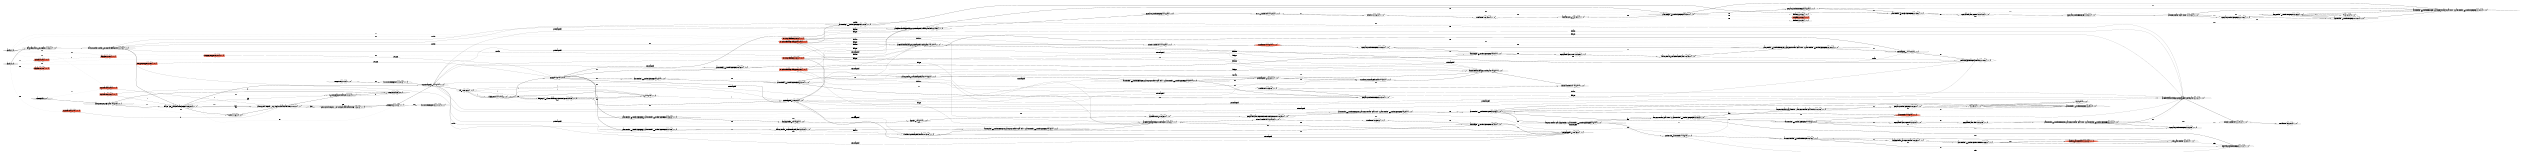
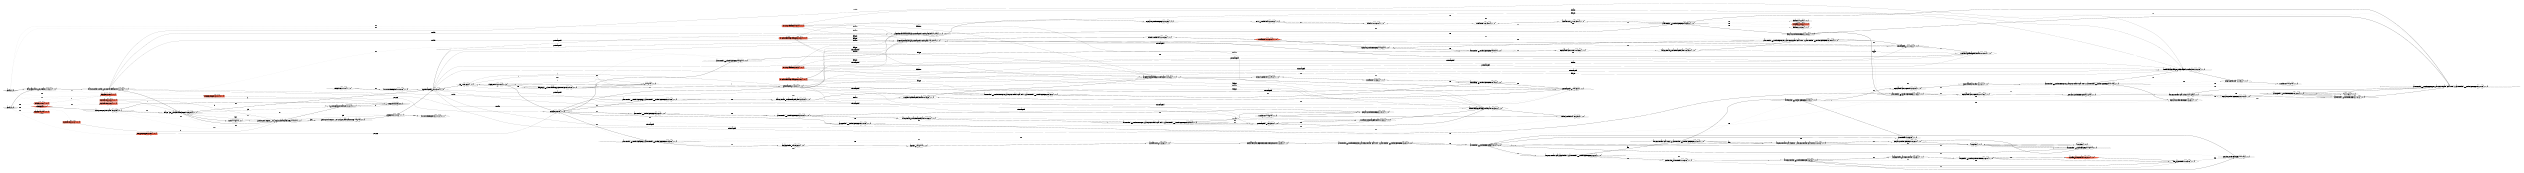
(42, 99) -> (42, 107)
(1908, 115) -> (1908, 138)
(1956, 151) -> (1935, 168)
